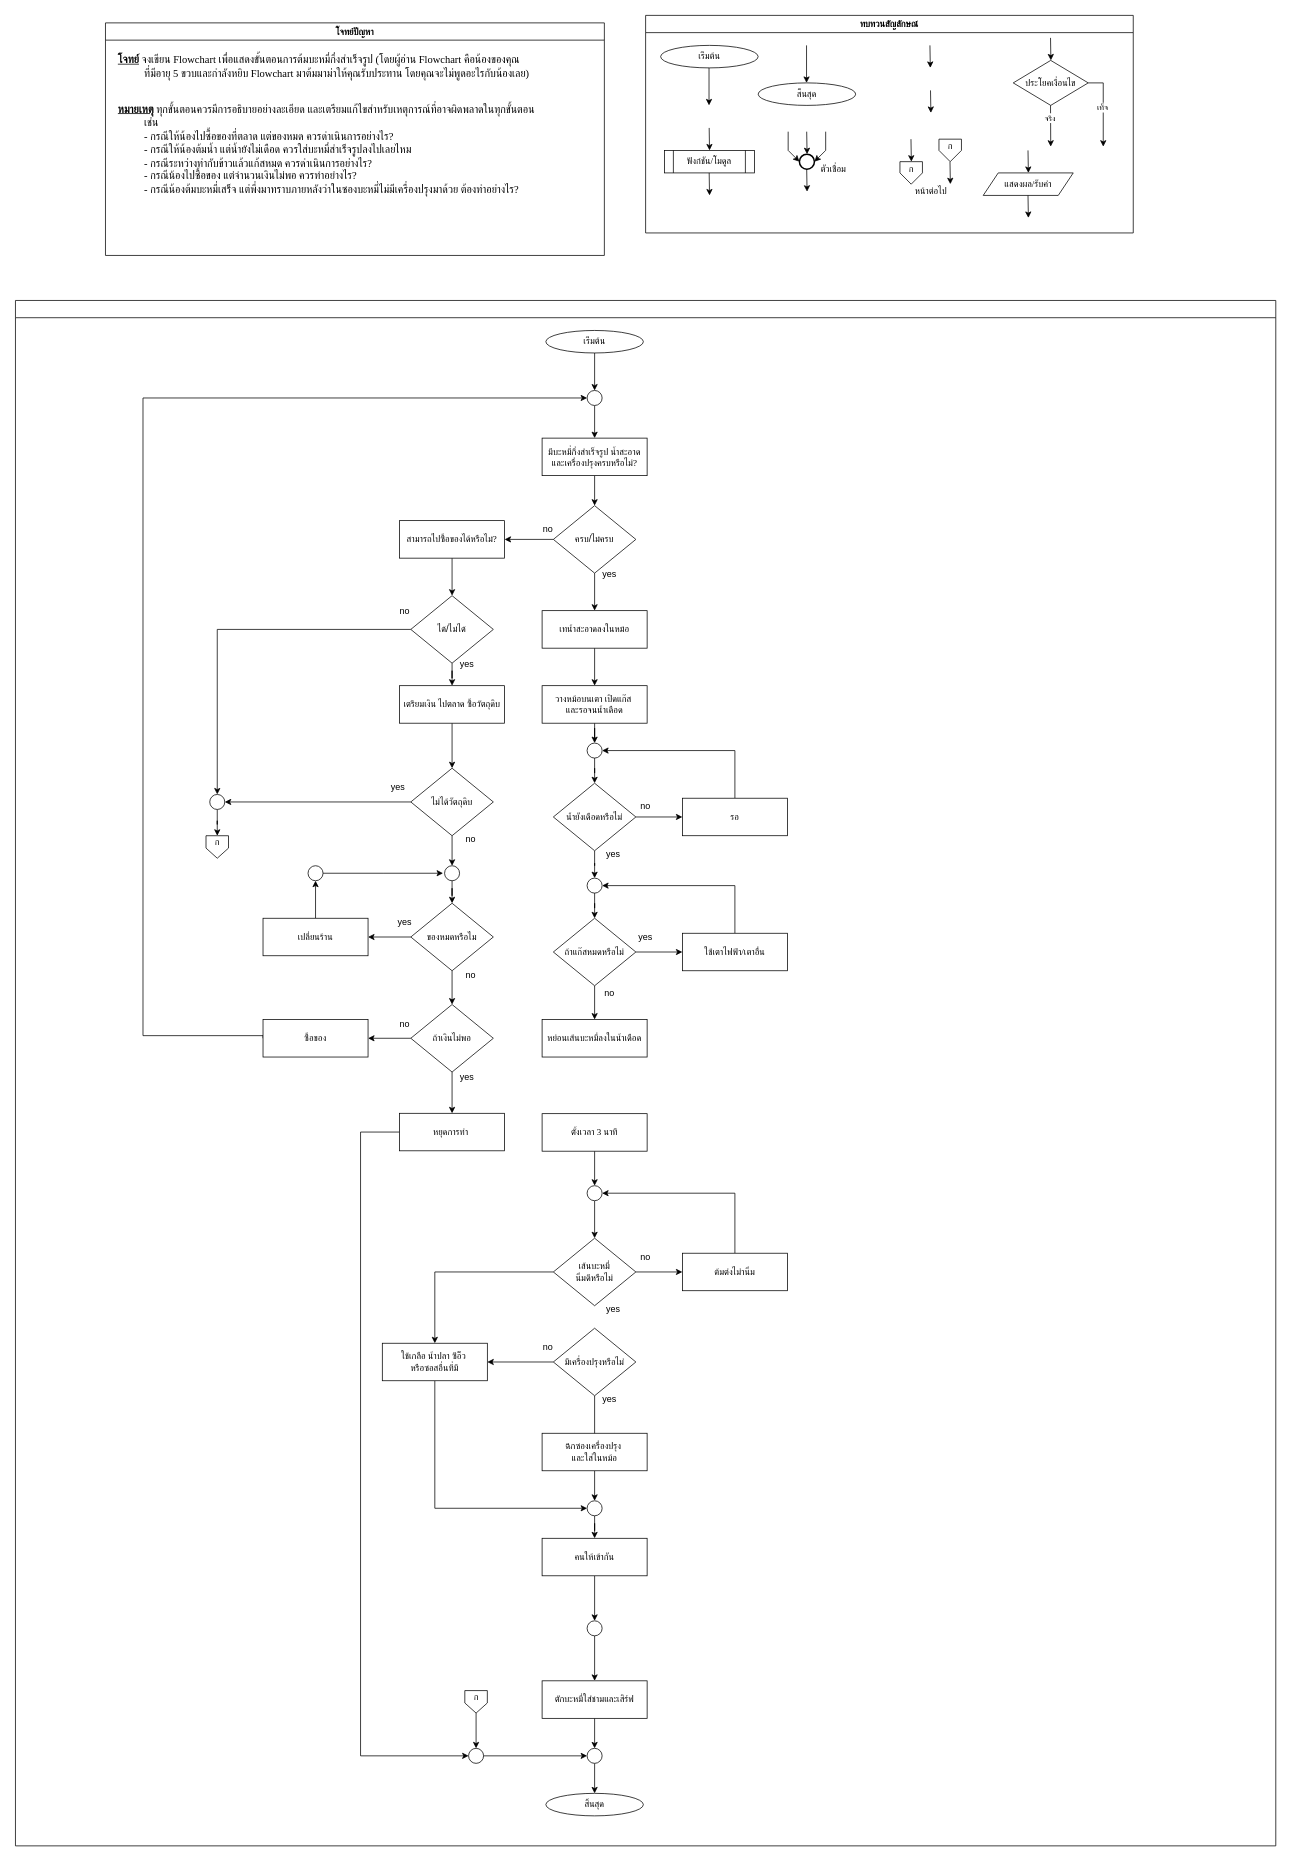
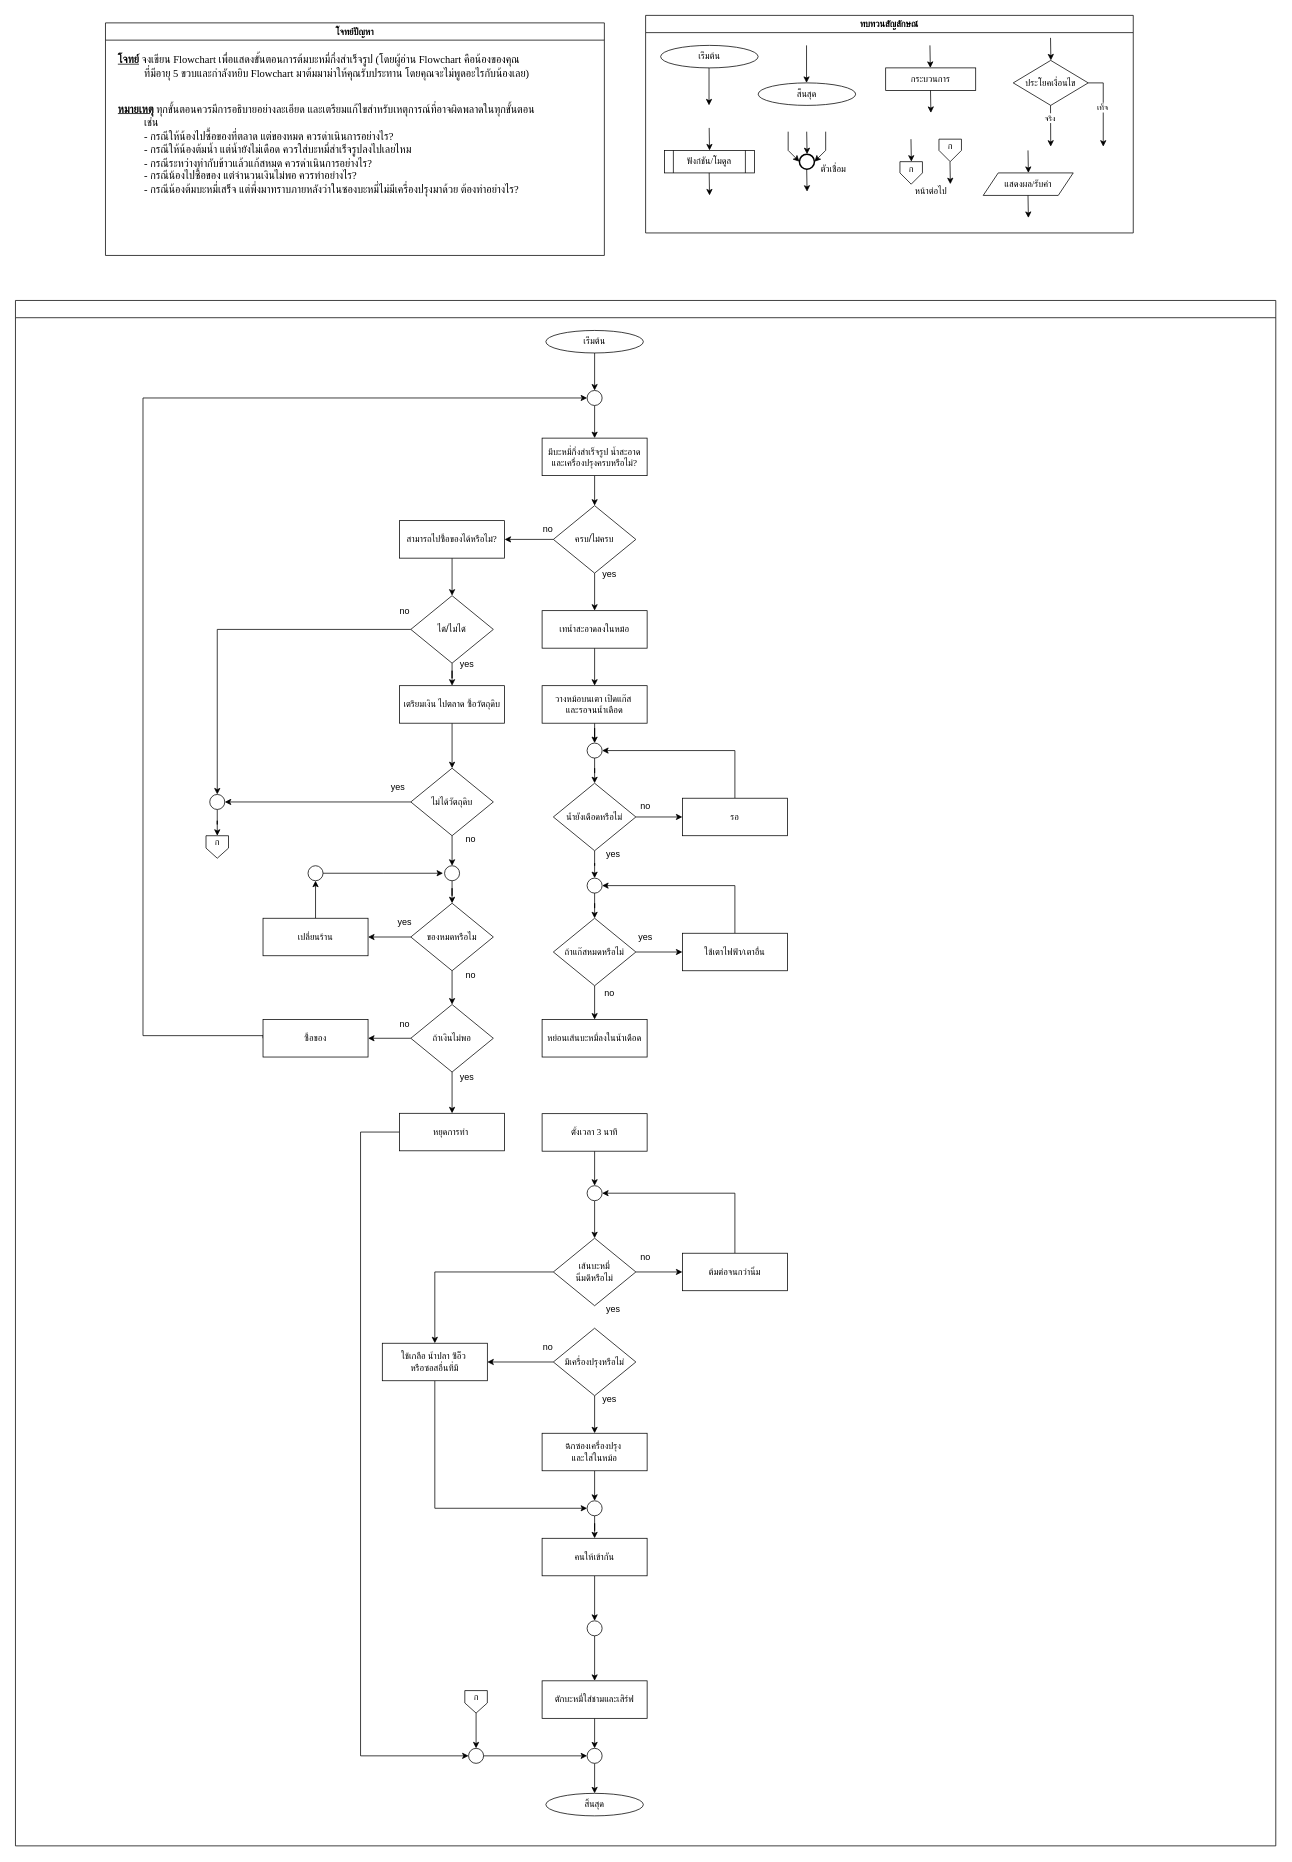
none -> (930, 79)
(735, 1272) -> (735, 1272)
(594, 1428) -> (594, 1426)
